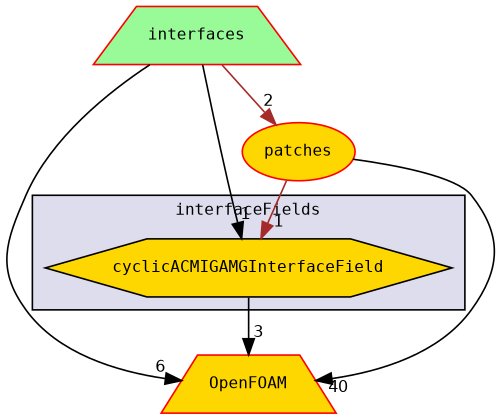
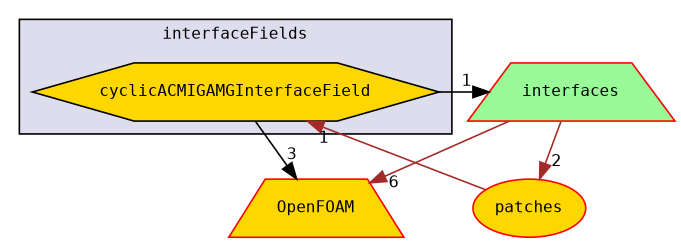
(219, 144) -> (462, 92)
(9, 242) -> (447, 149)
(492, 269) -> none
